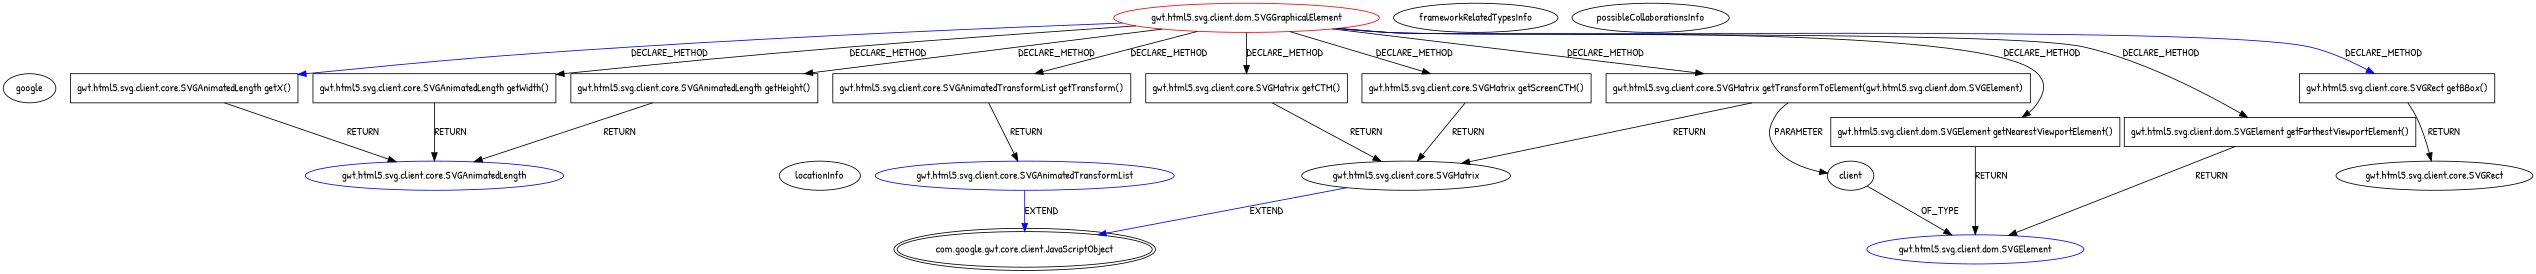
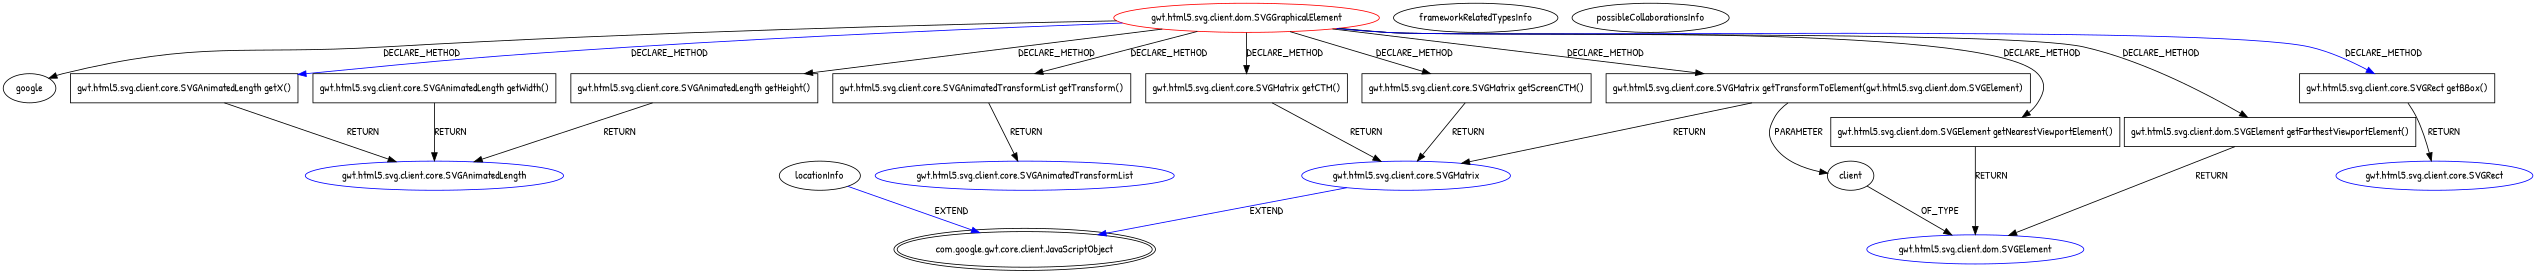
(850, 47) -> (586, 37)
(1406, 176) -> (1406, 176)
(2434, 176) -> (2434, 176)
(1025, 207) -> (910, 208)
